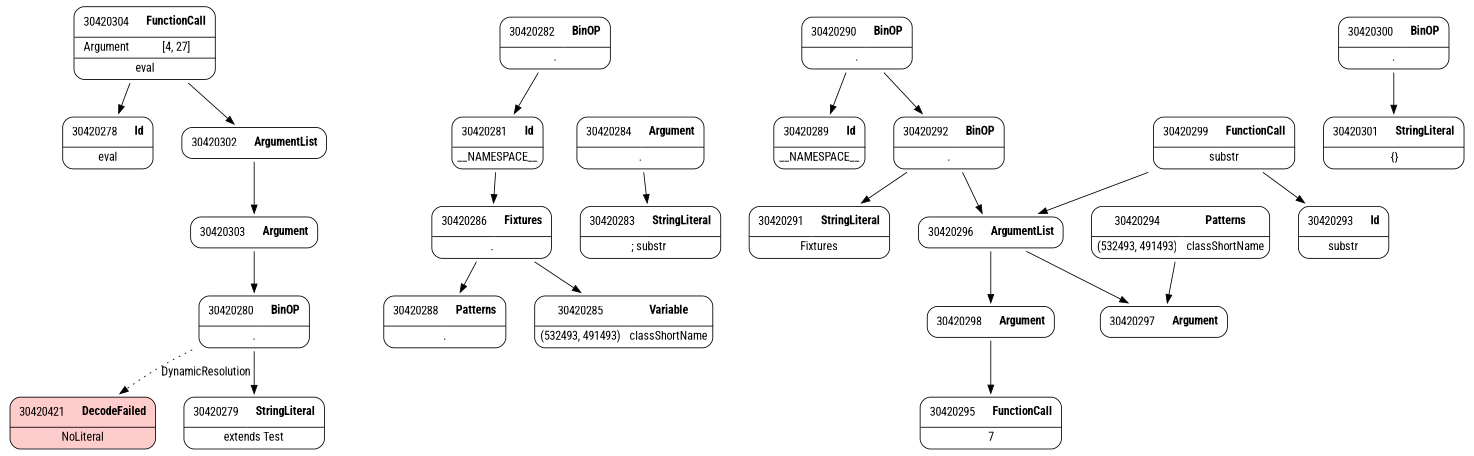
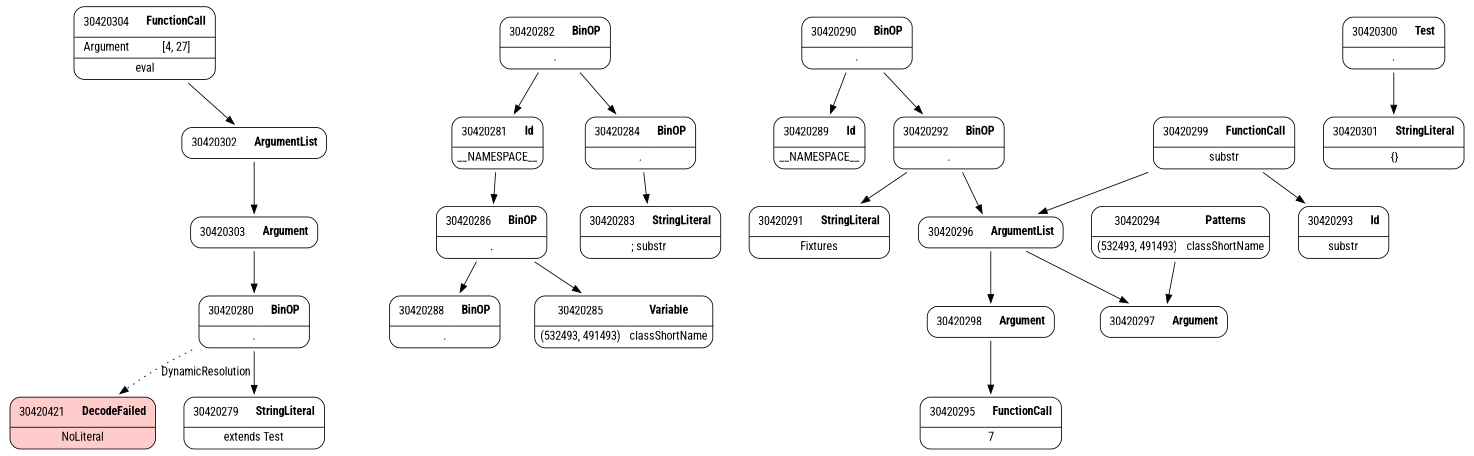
(1425, 31) -> (1425, 31)
none -> (595, 90)
(672, 131) -> (672, 131)
(108, 143) -> none
(523, 221) -> (523, 221)
(476, 310) -> (476, 310)
